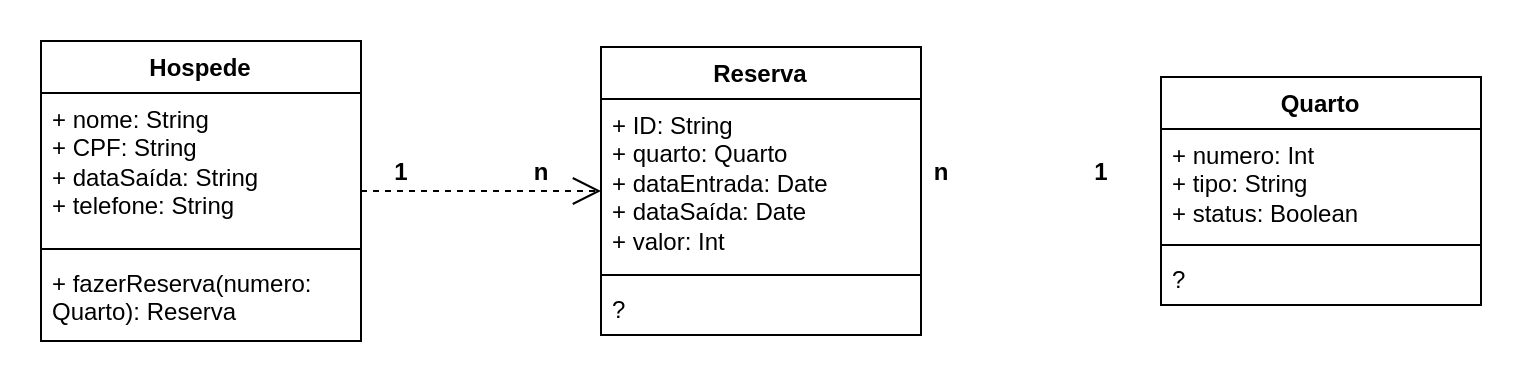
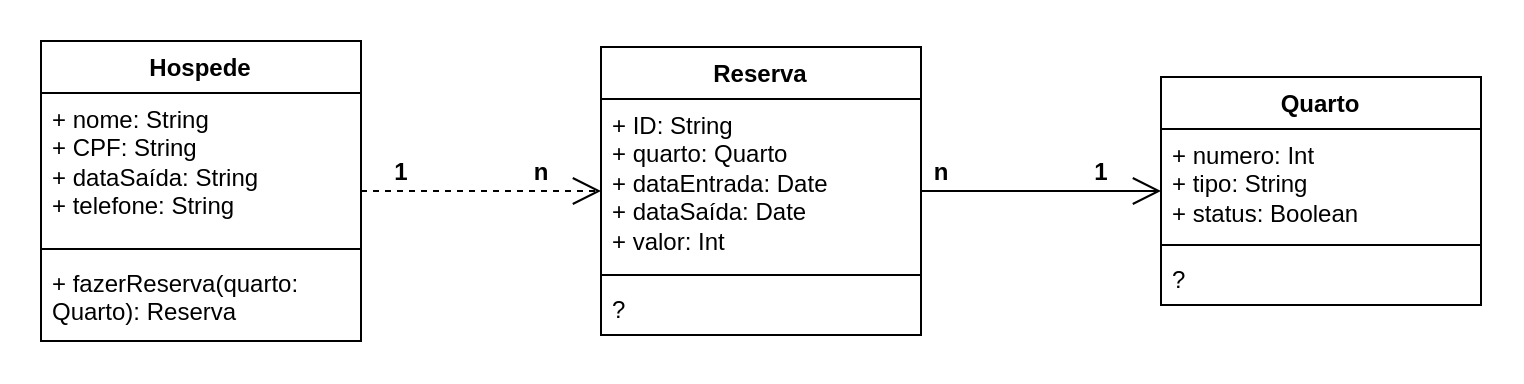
none -> (1040, 191)
(203, 300) -> (203, 300)
